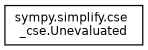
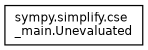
(74, 25) -> (74, 25)
